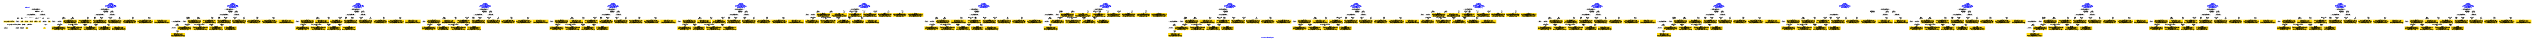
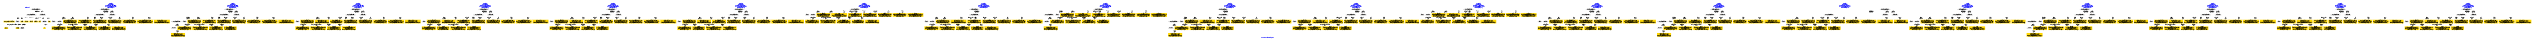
(6, 28) -> (6, 28)
(17, 28) -> (18, 28)
(27, 28) -> none
